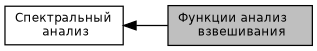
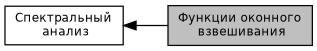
(240, 26) -> (240, 26)
